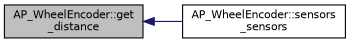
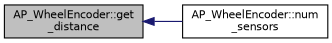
(264, 21) -> (255, 21)
